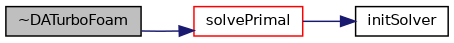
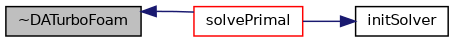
(160, 31) -> (175, 12)
